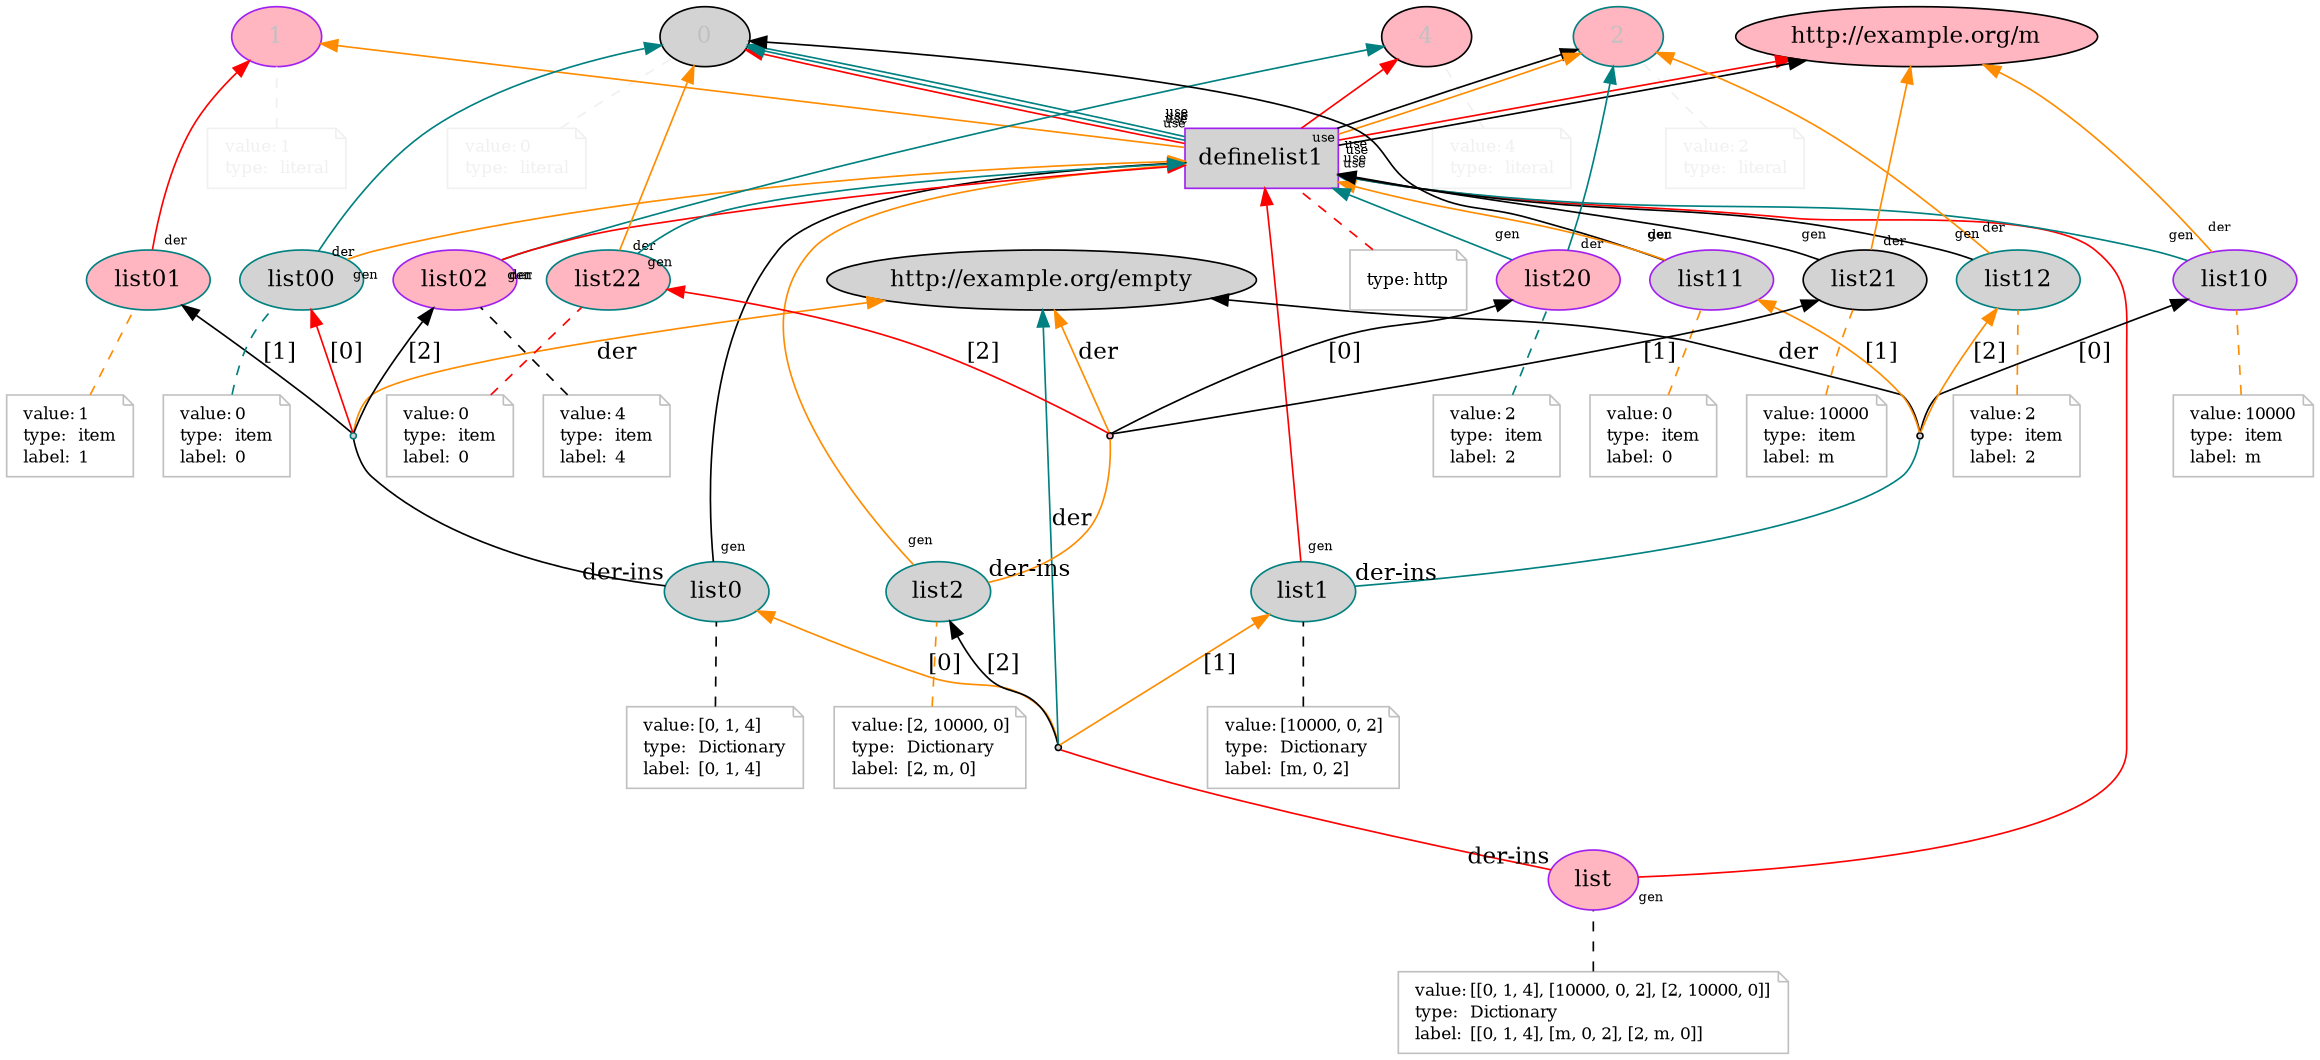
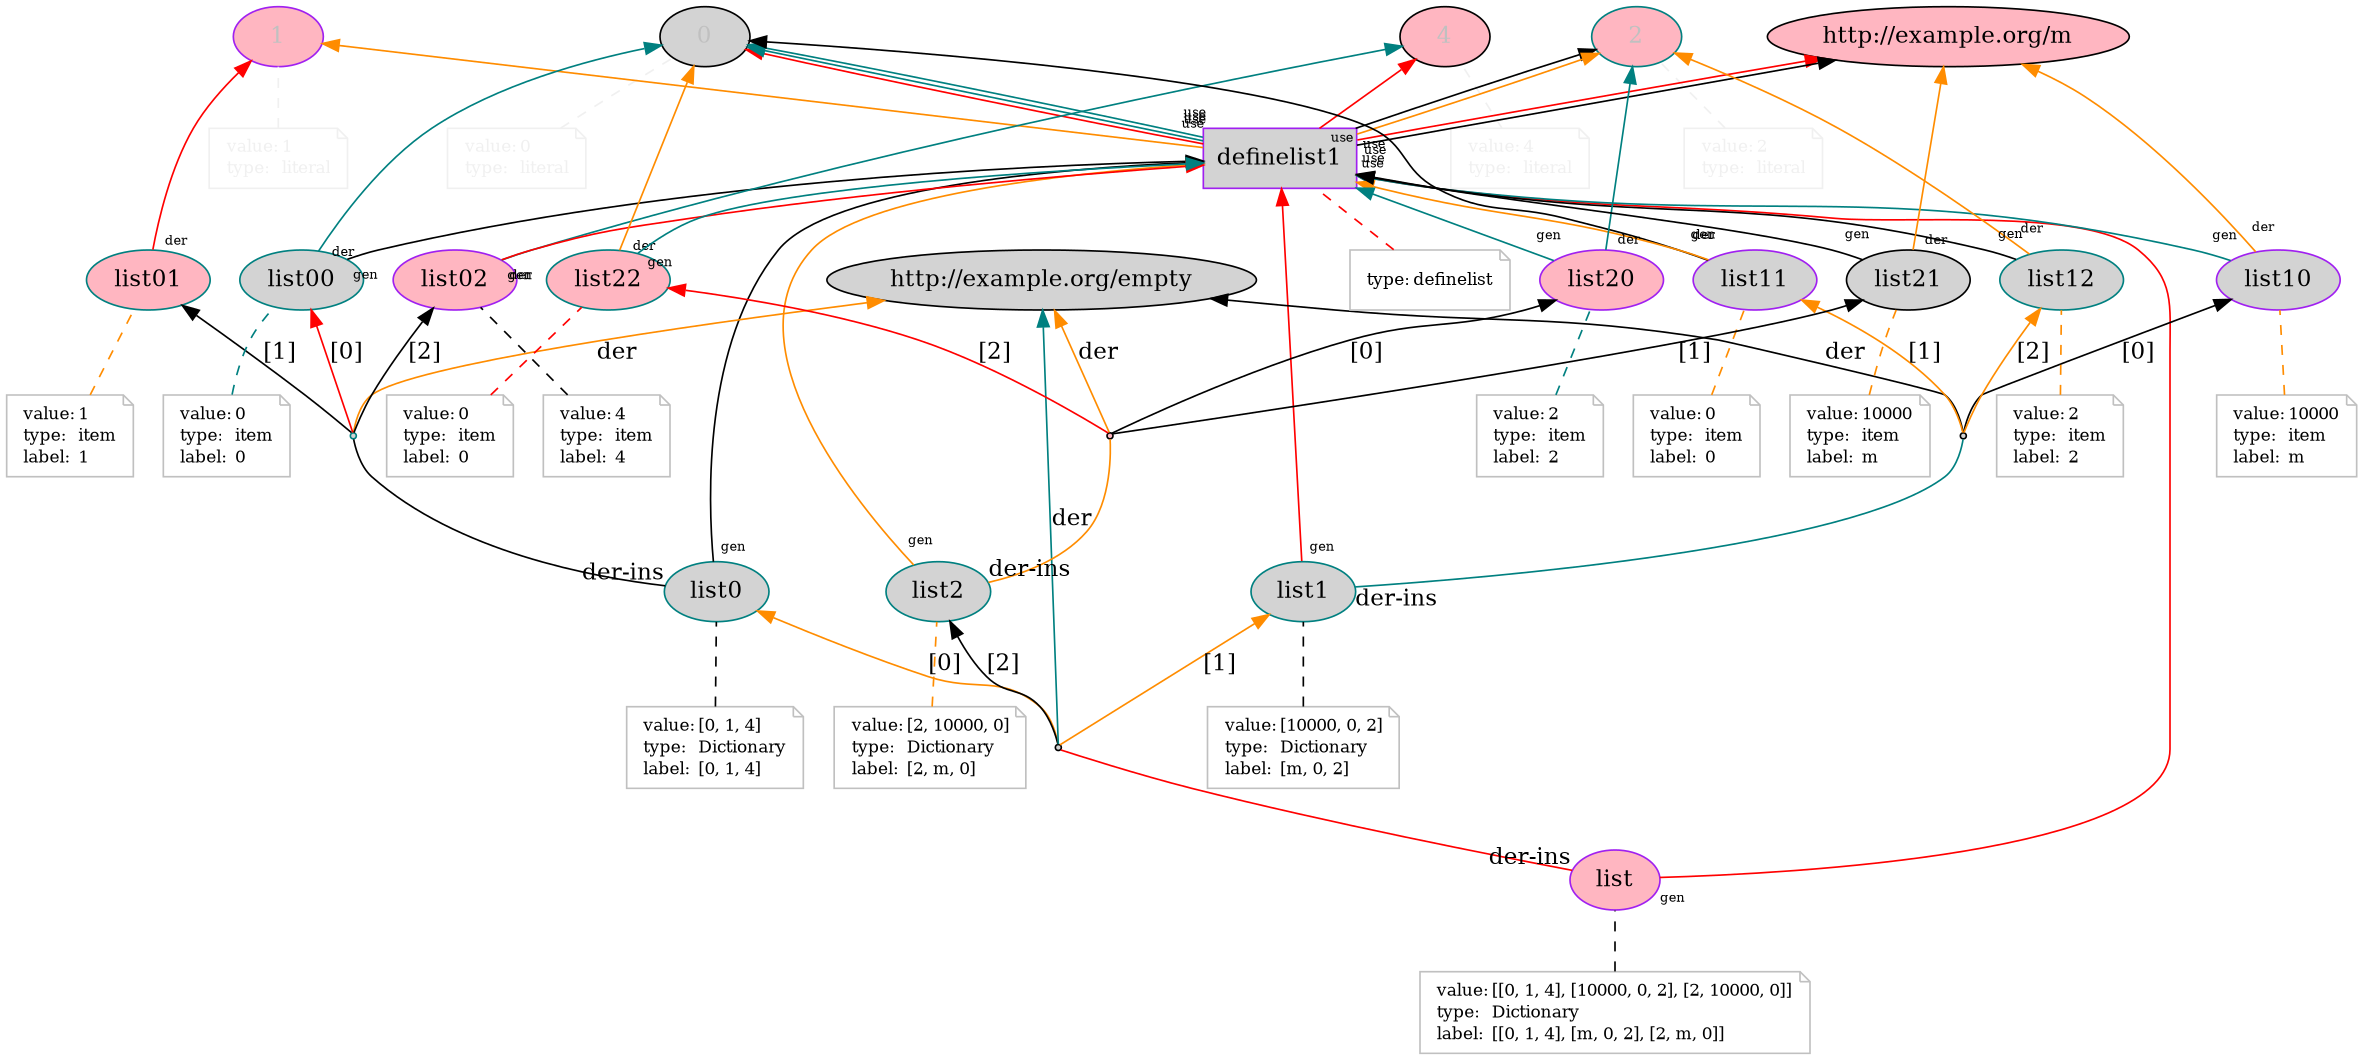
(817, 183) -> (827, 182)
(1432, 280) -> (1453, 280)
